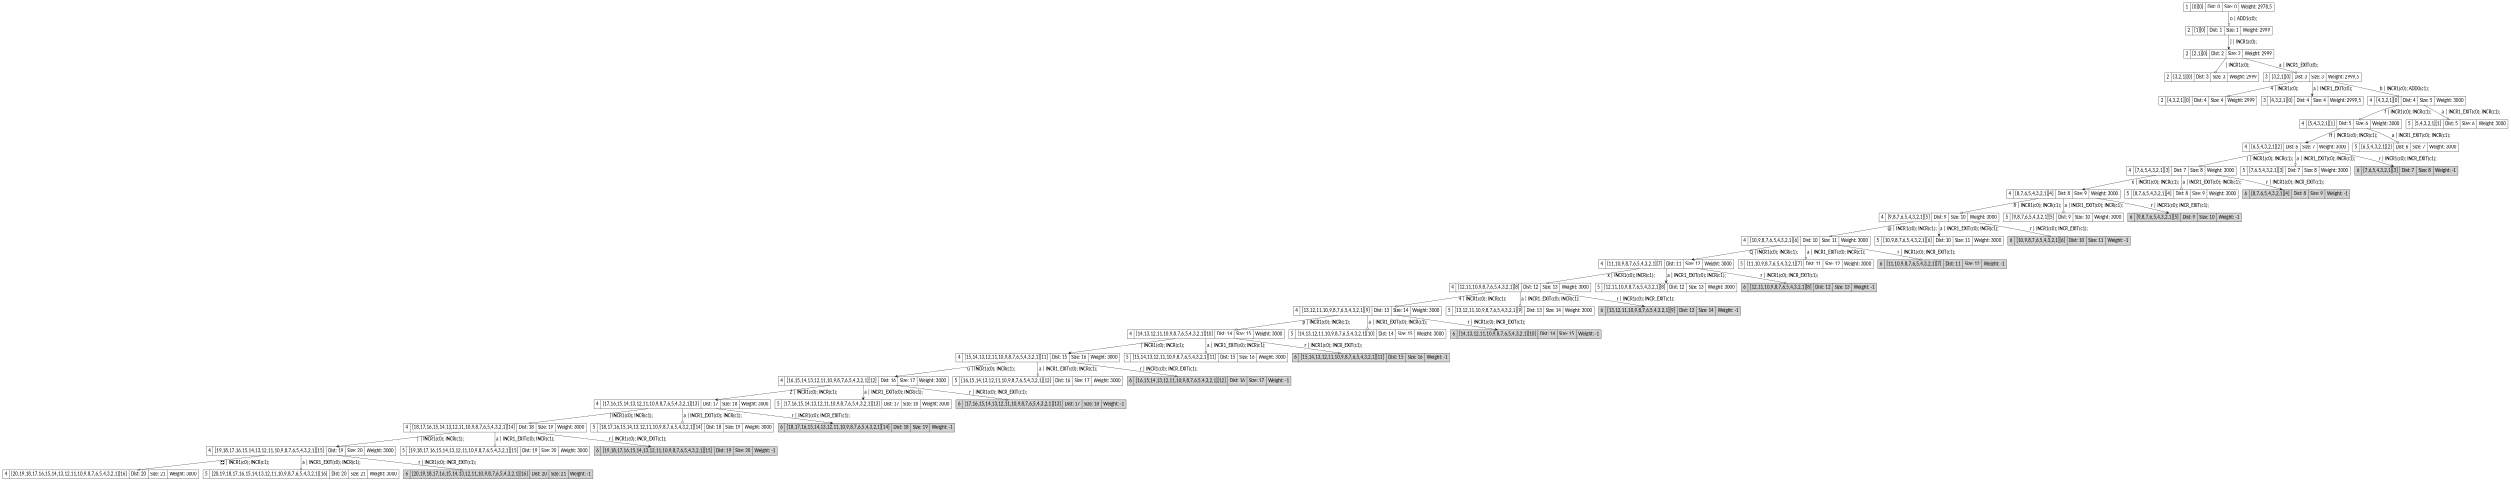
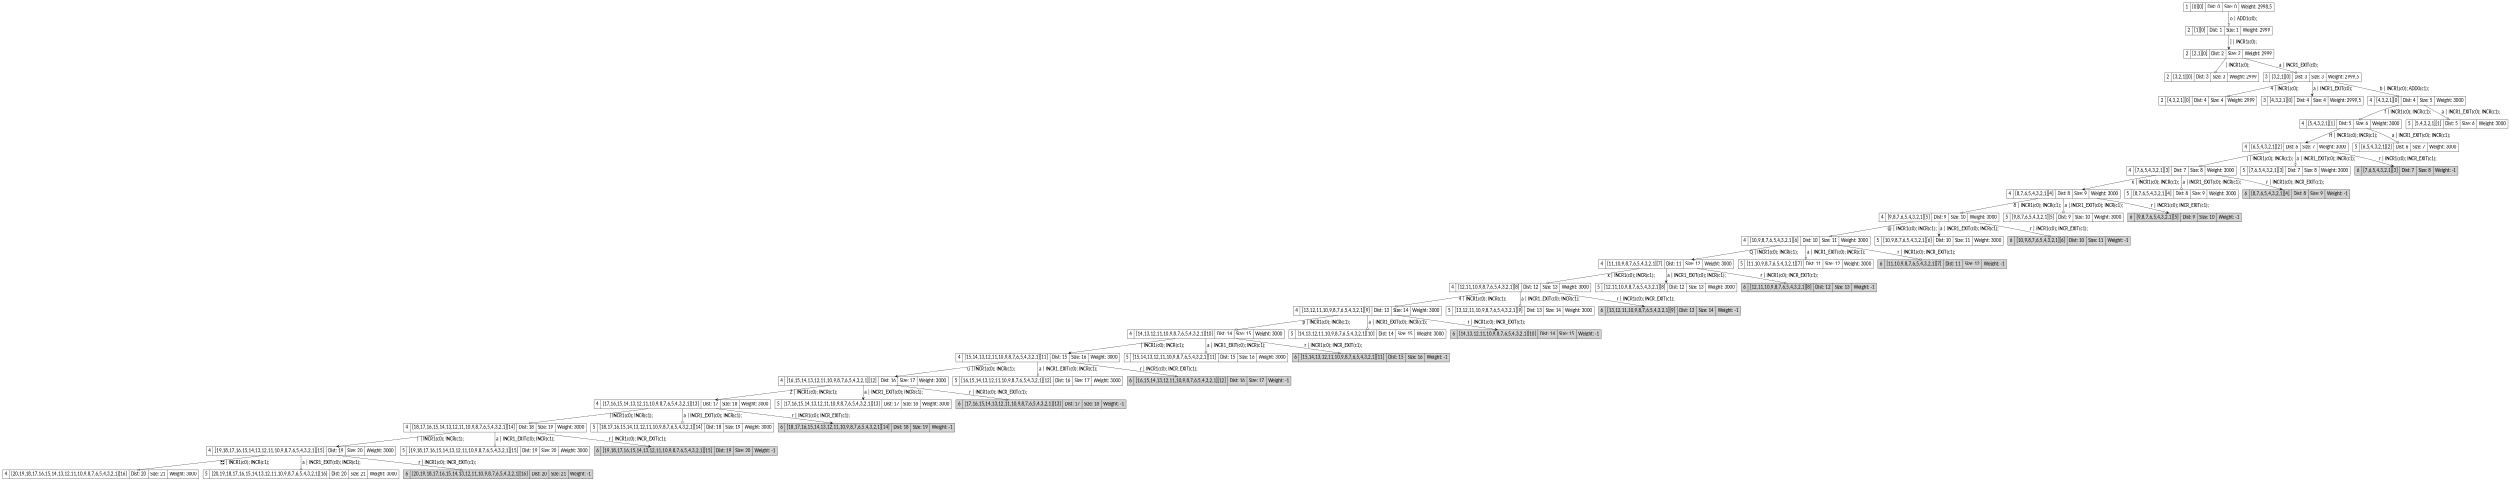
(2257, 7) -> (2257, 7)
